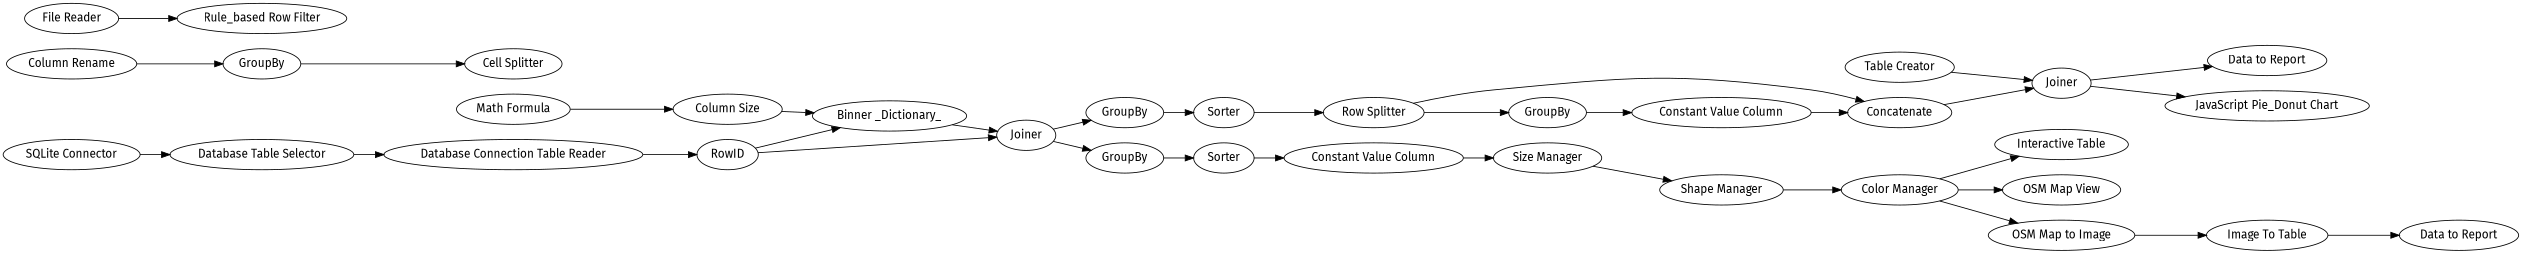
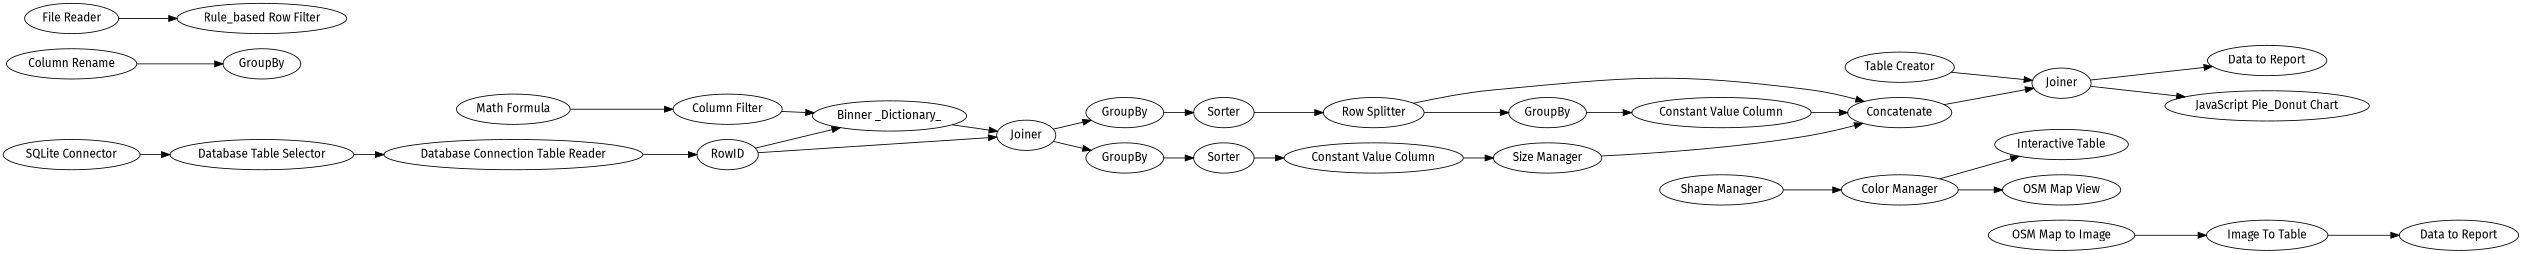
(513, 64) -> none
(728, 109) -> (728, 109)
(1628, 173) -> (1729, 146)
(1975, 211) -> none
